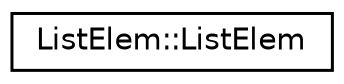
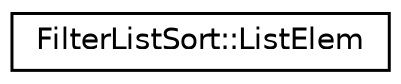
(172, 42) -> (201, 42)
